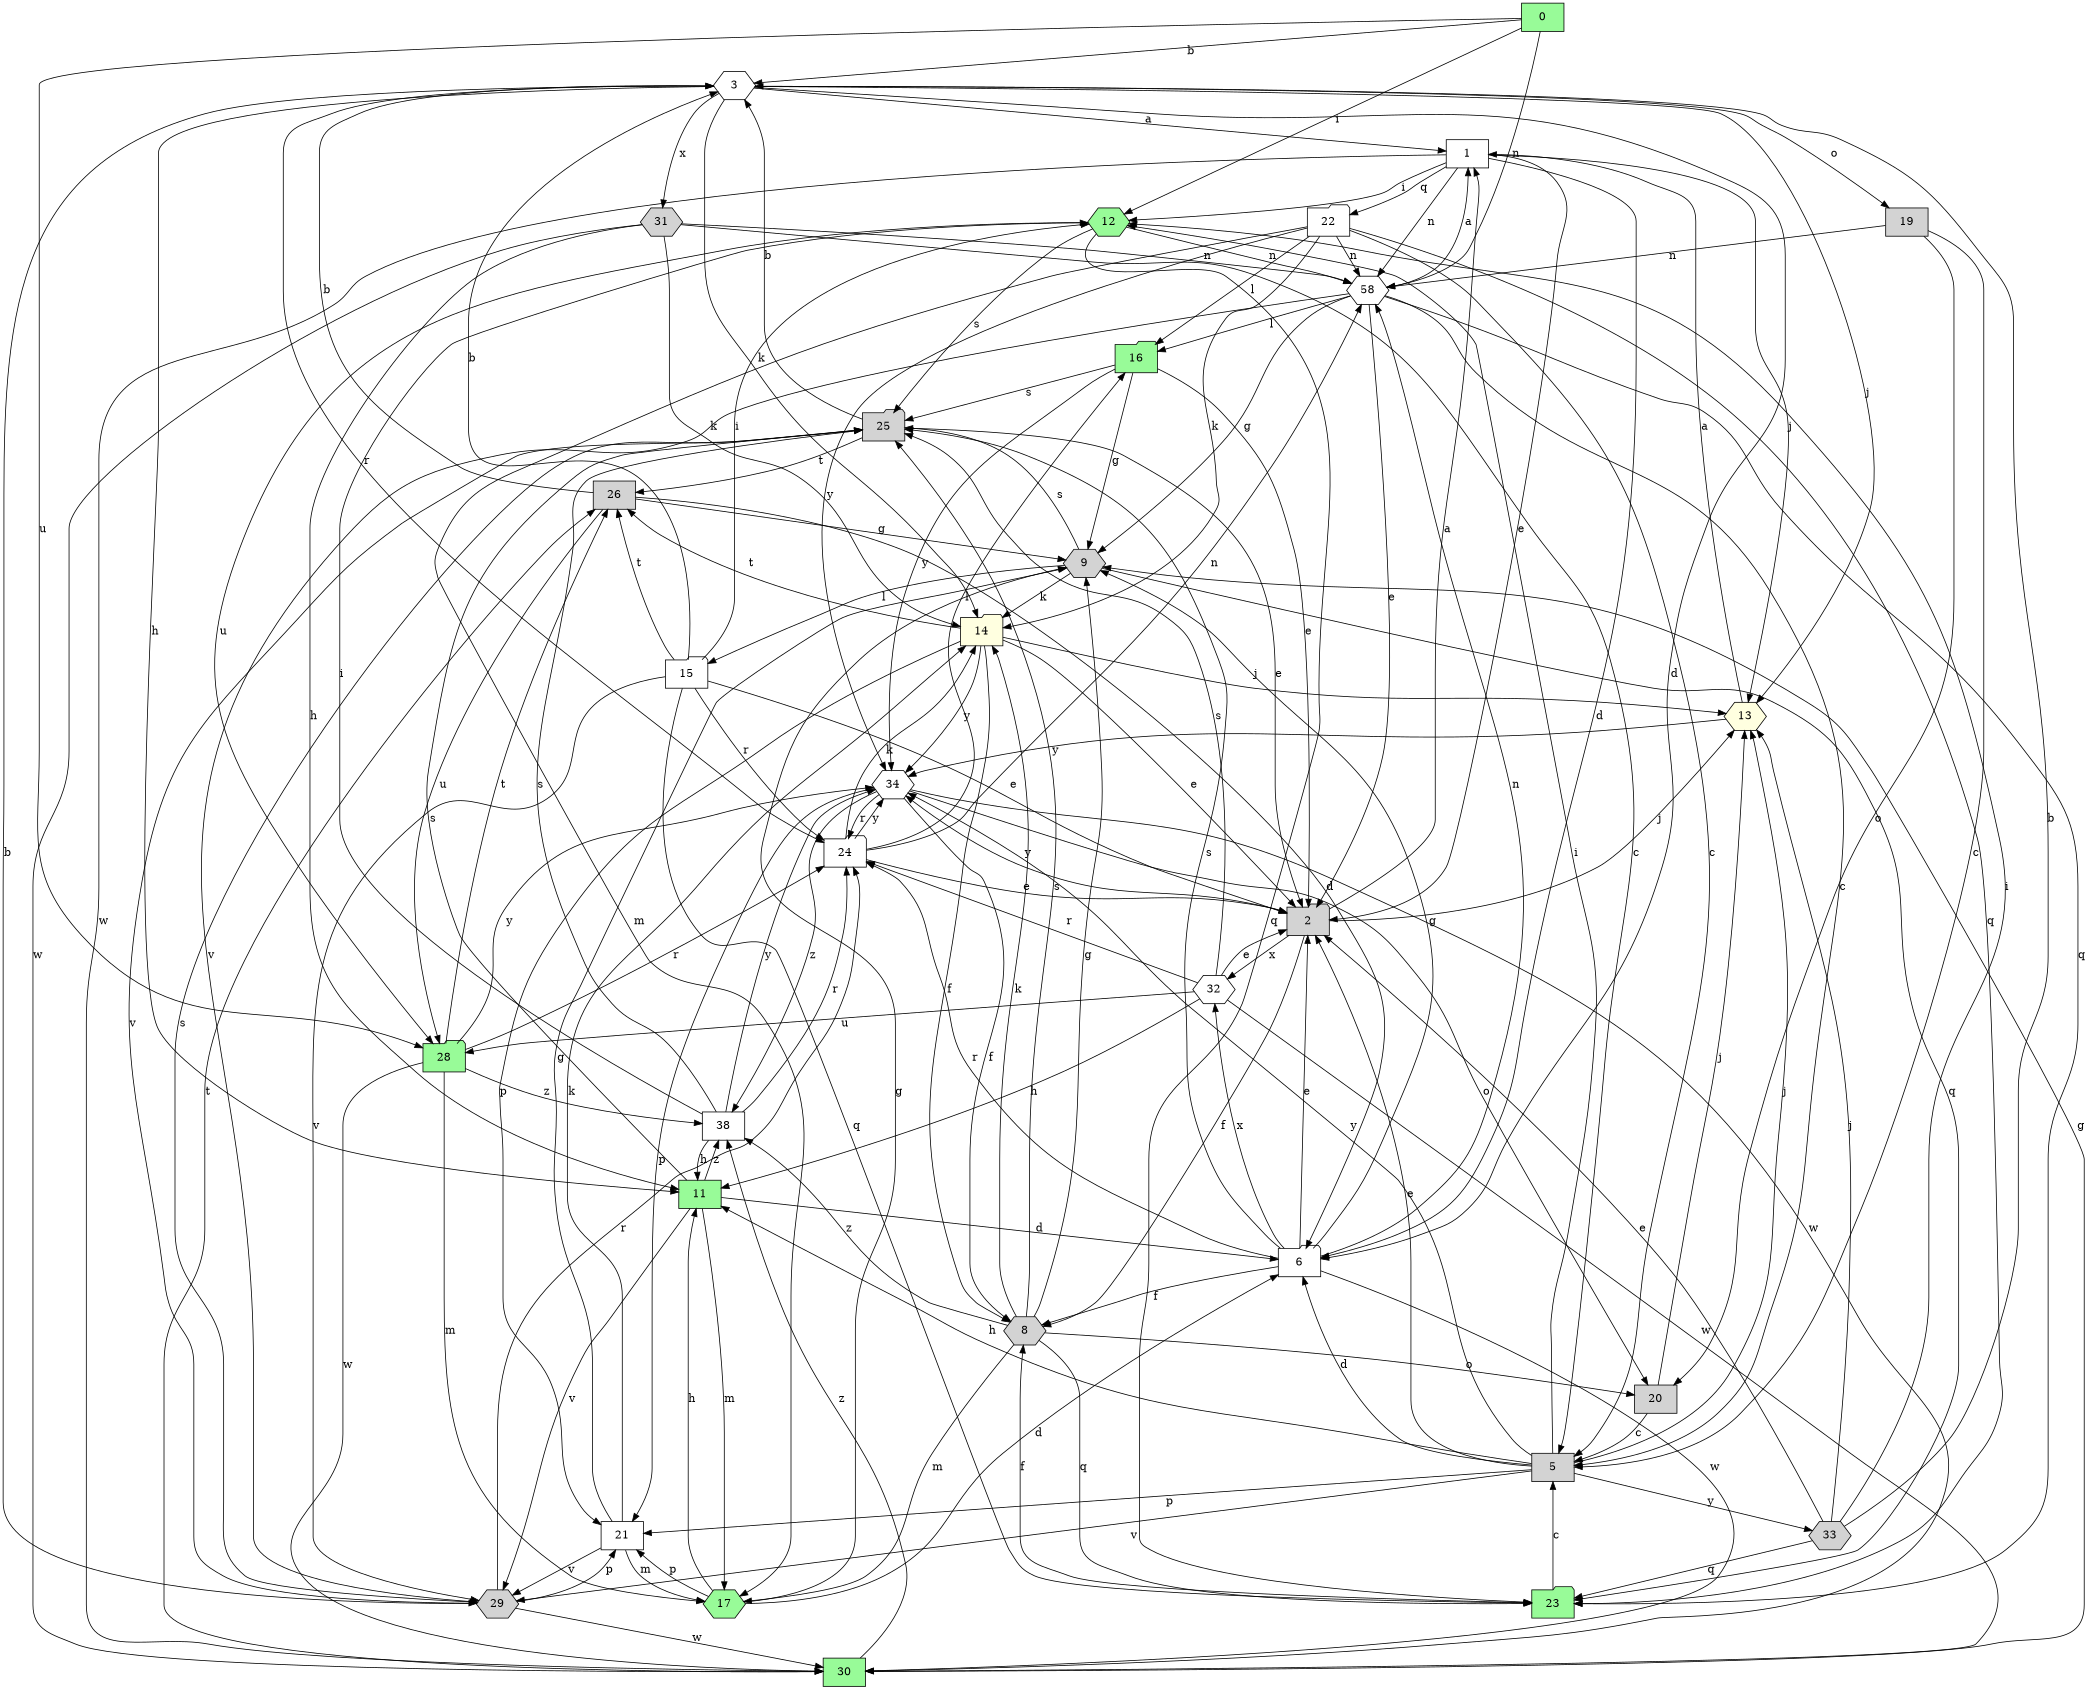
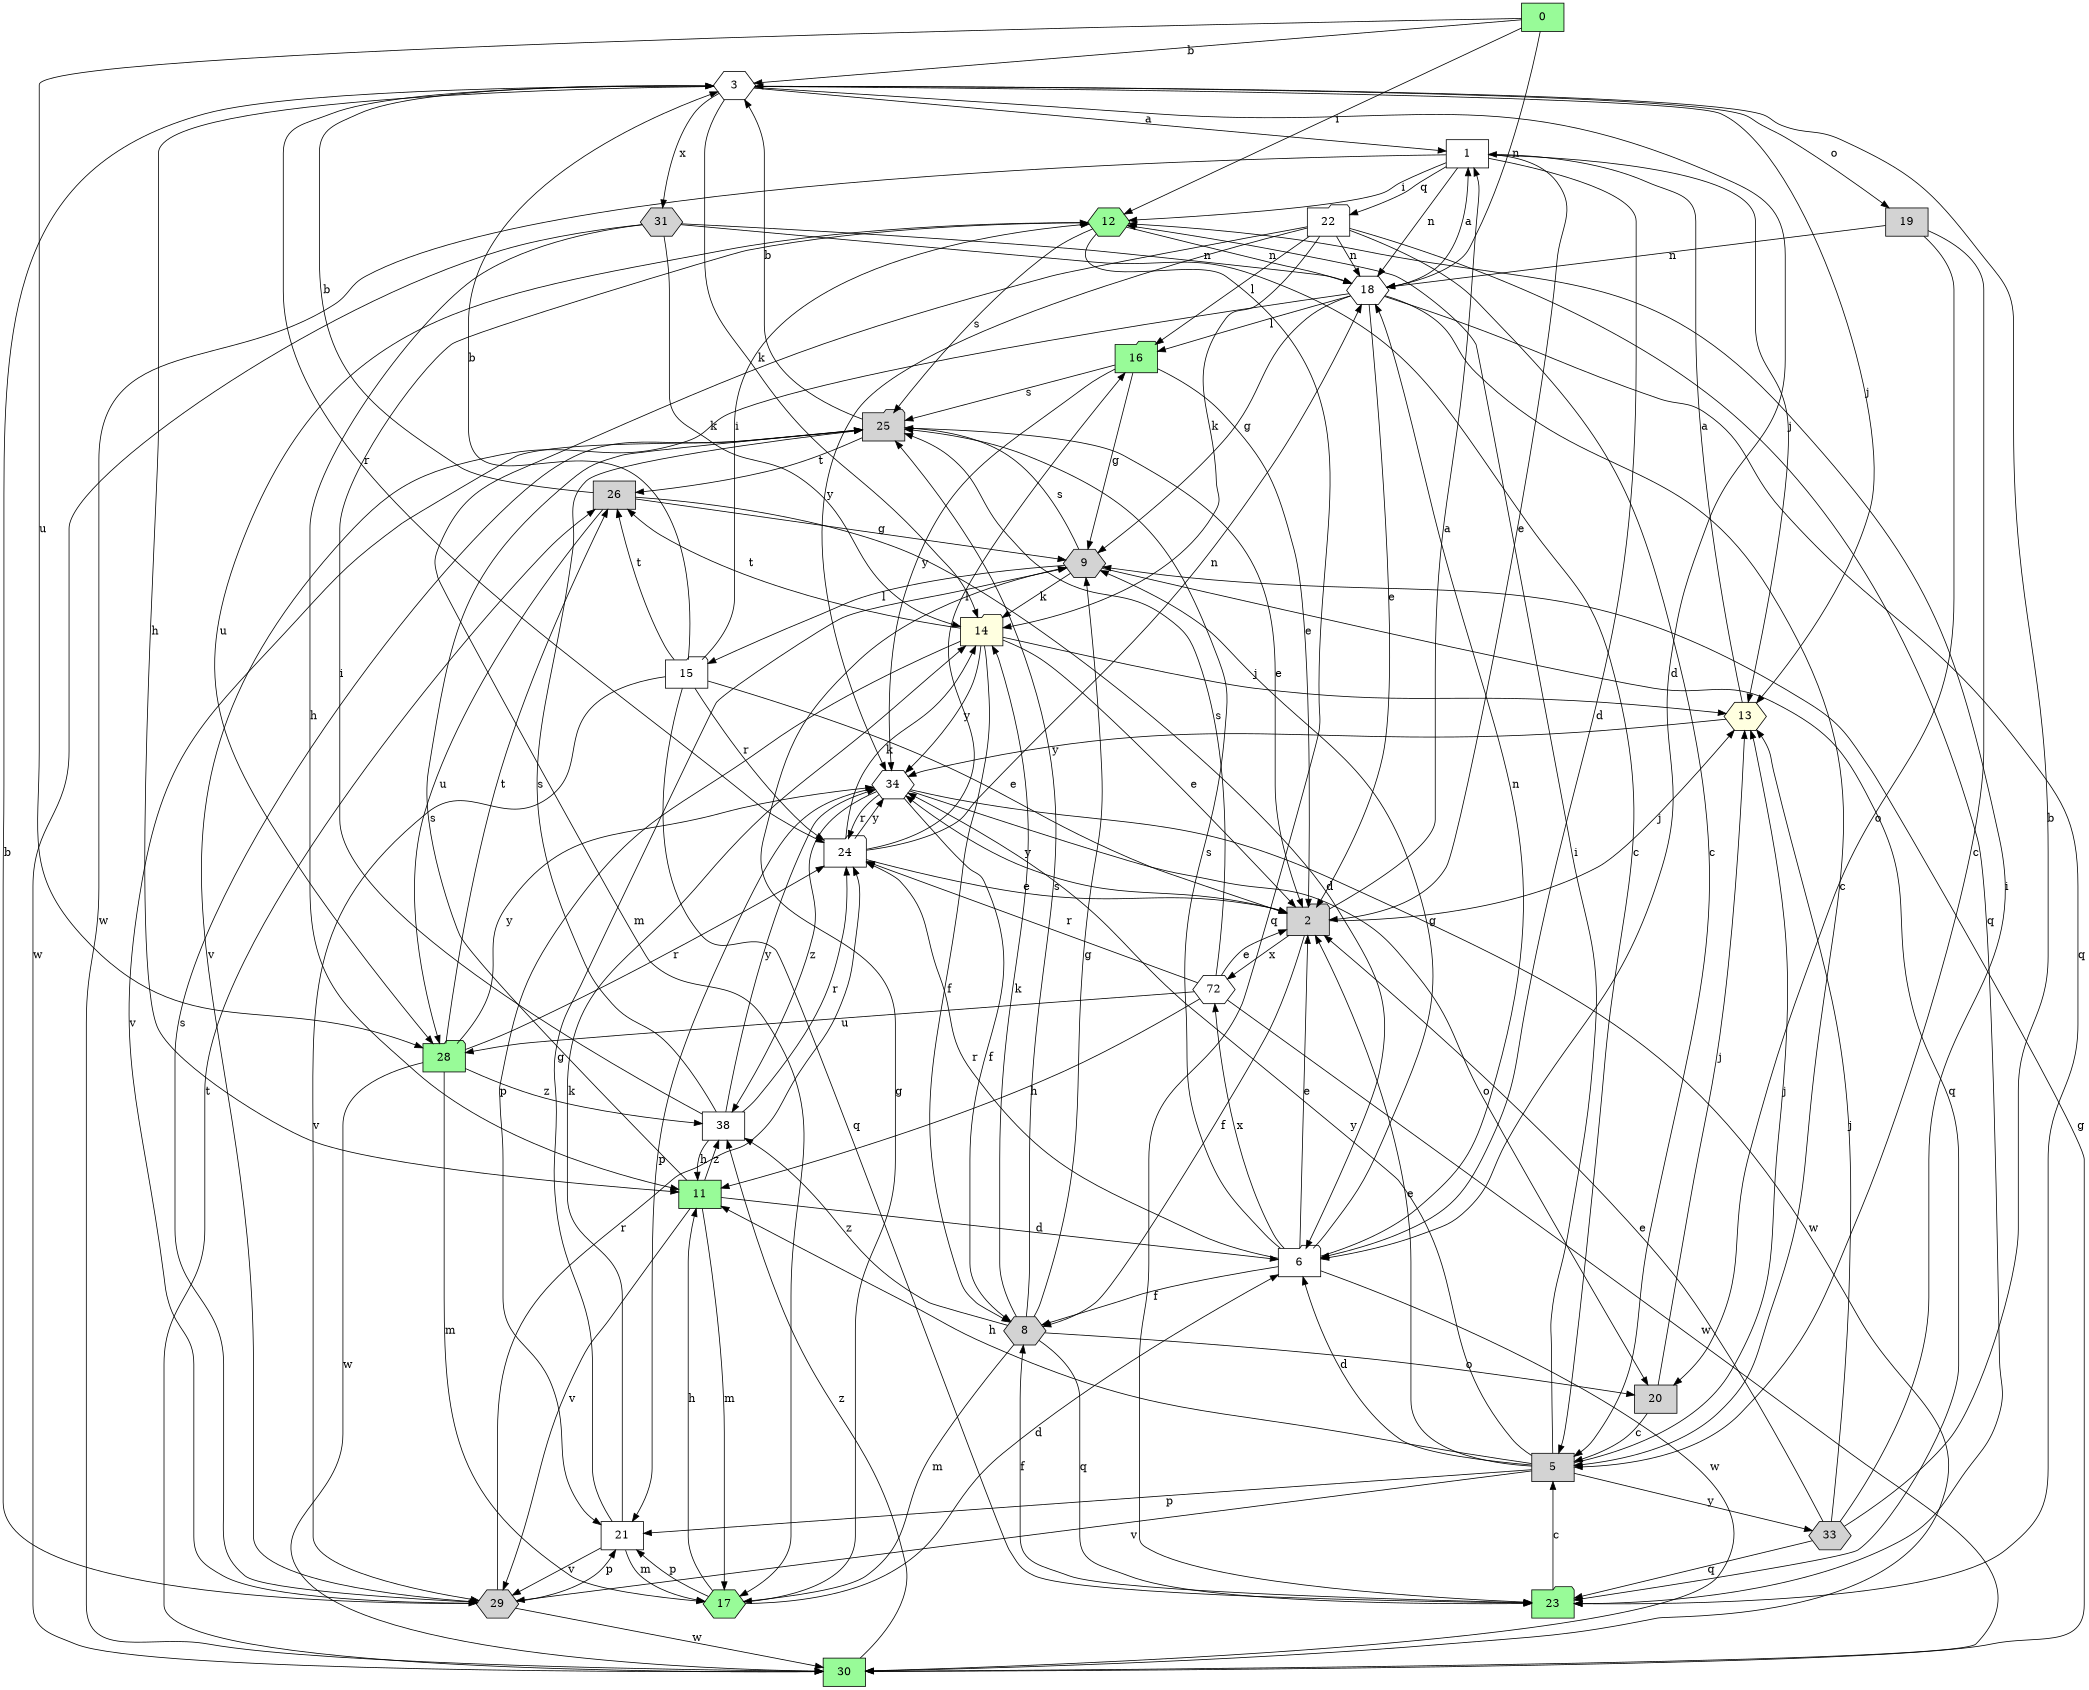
(1368, 290) -> (1368, 290)
(1214, 990) -> (1214, 990)
